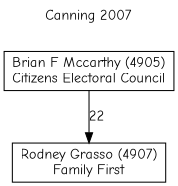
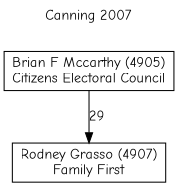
(97, 117) -> (97, 117)
